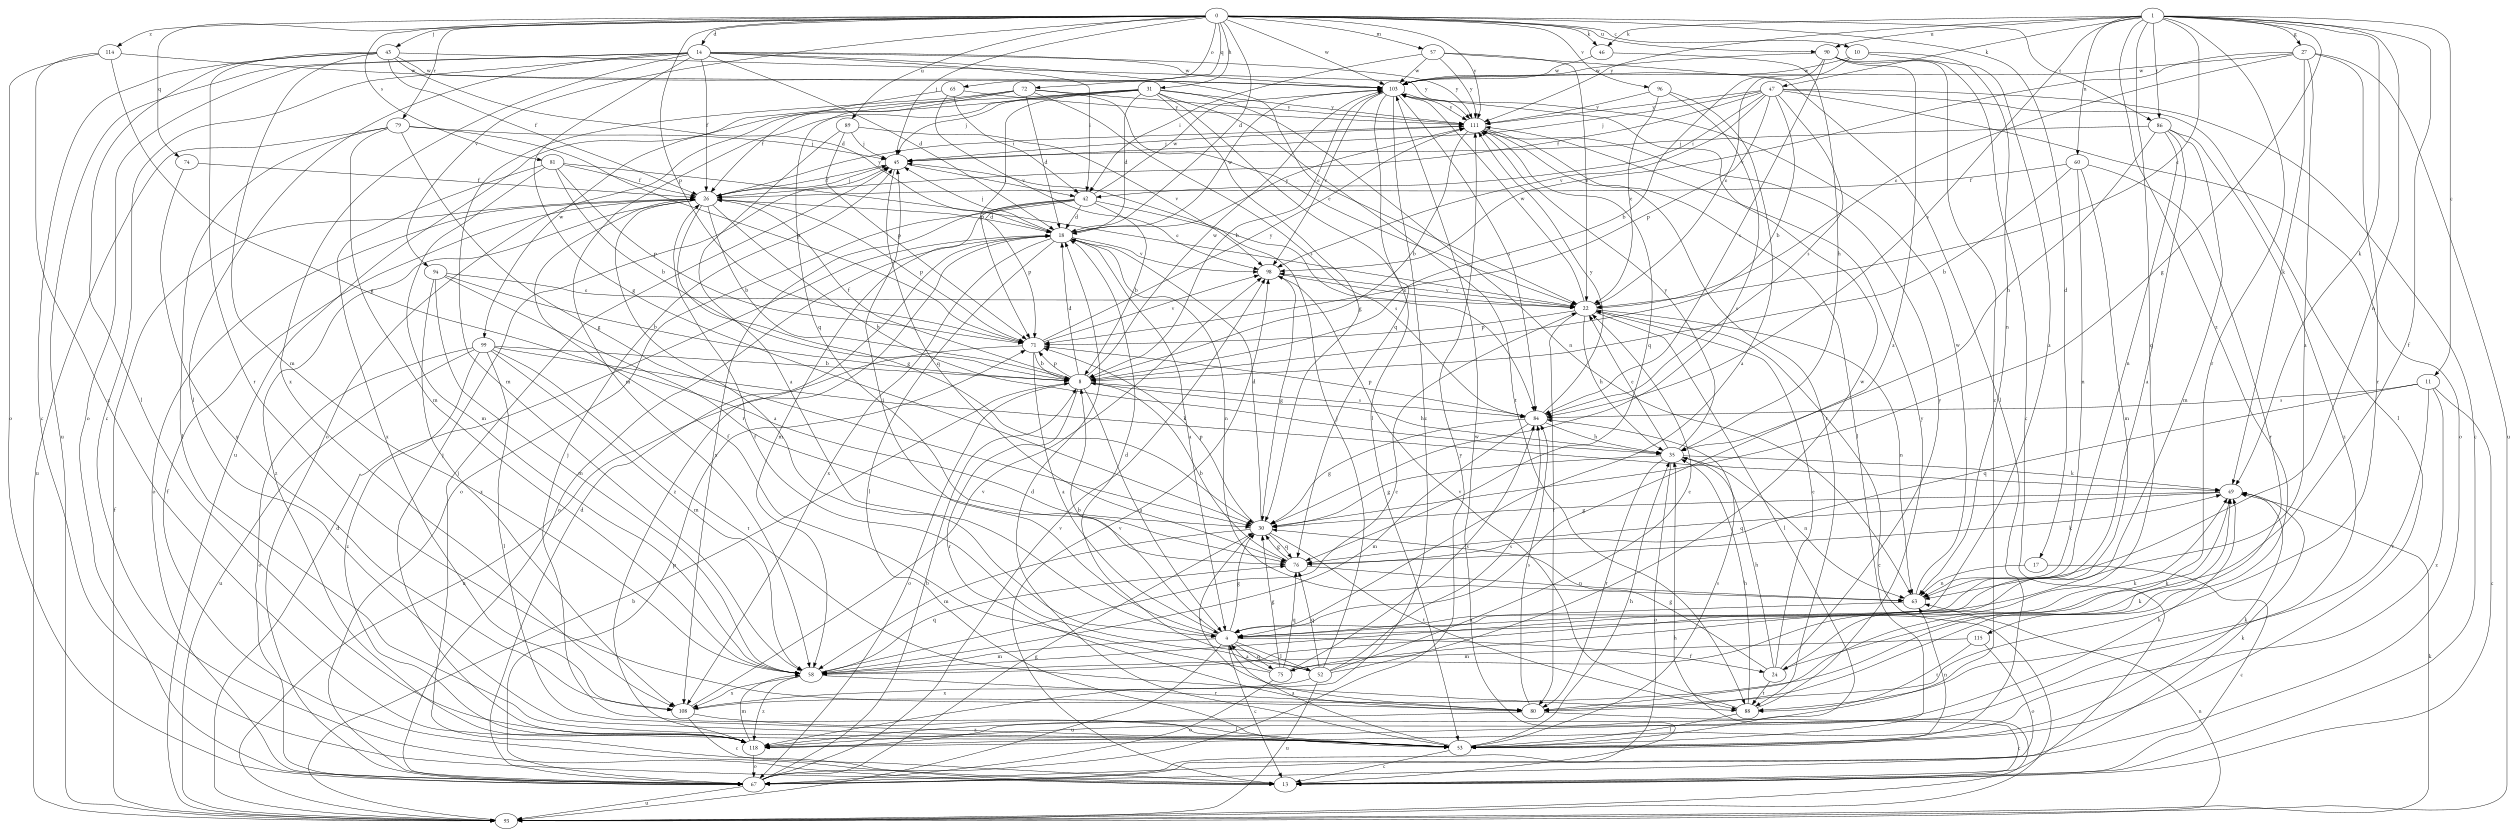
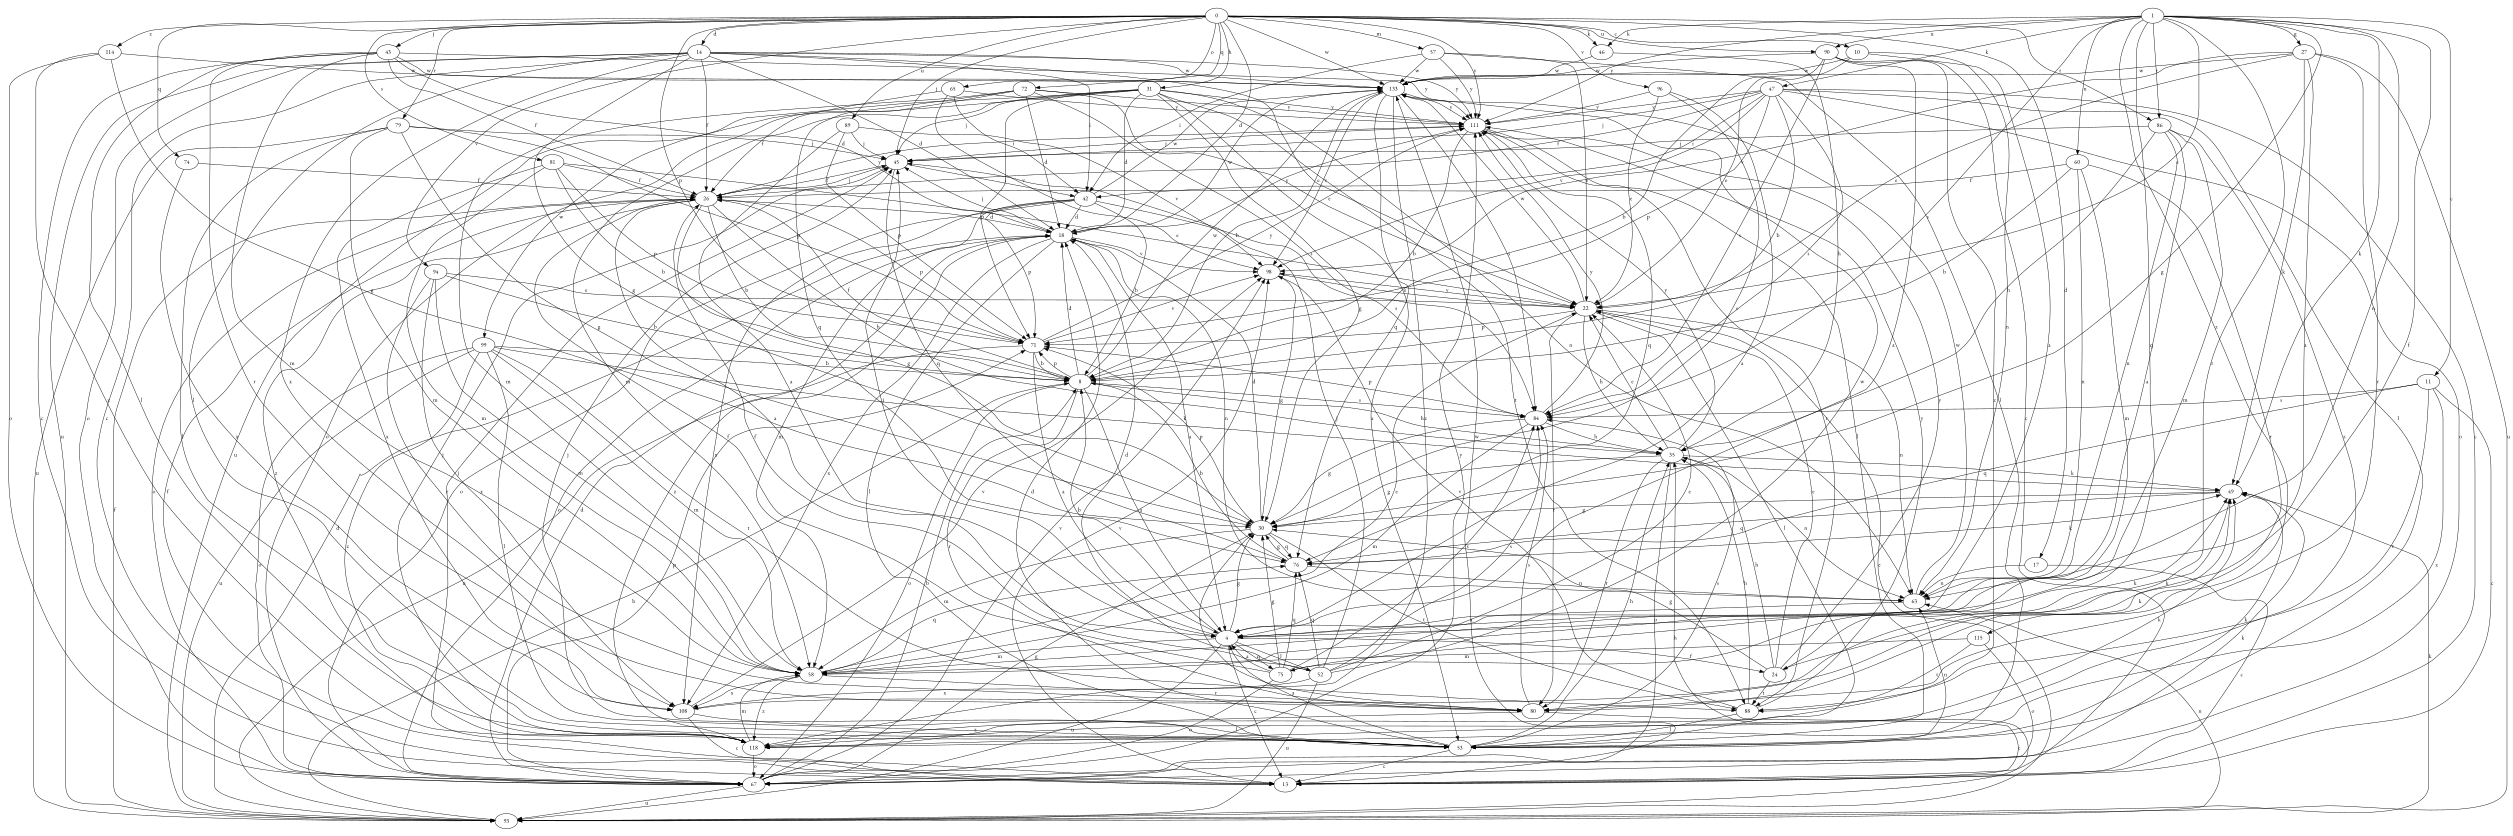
(1393, 89) -> (1393, 89)
(1372, 418) -> (1372, 418)
(850, 468) -> (830, 685)
